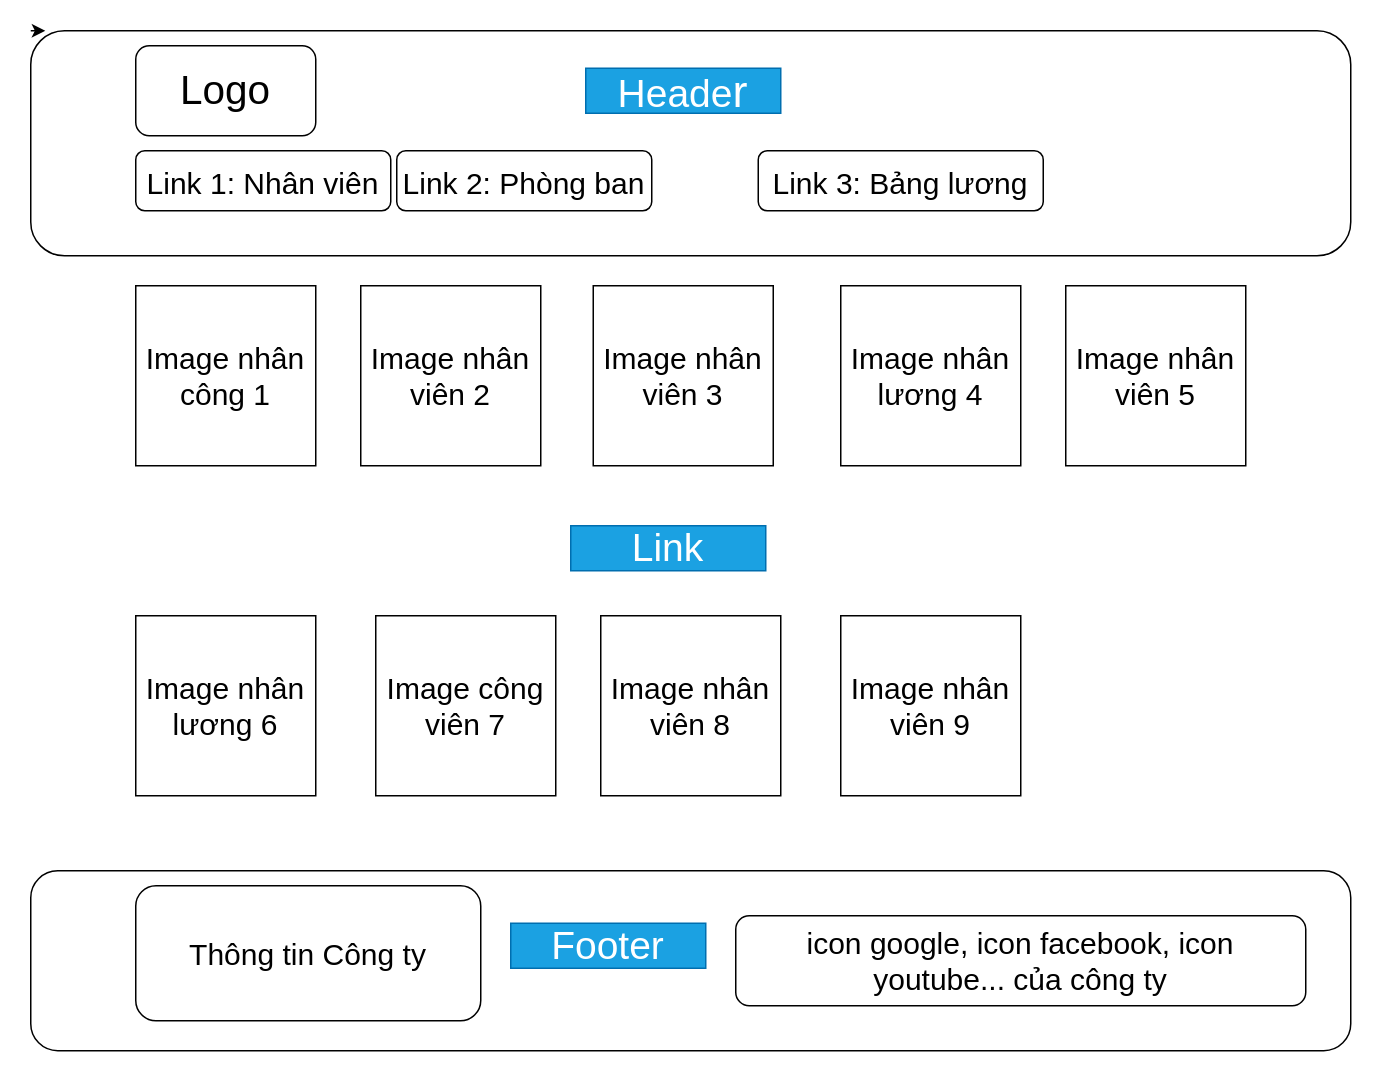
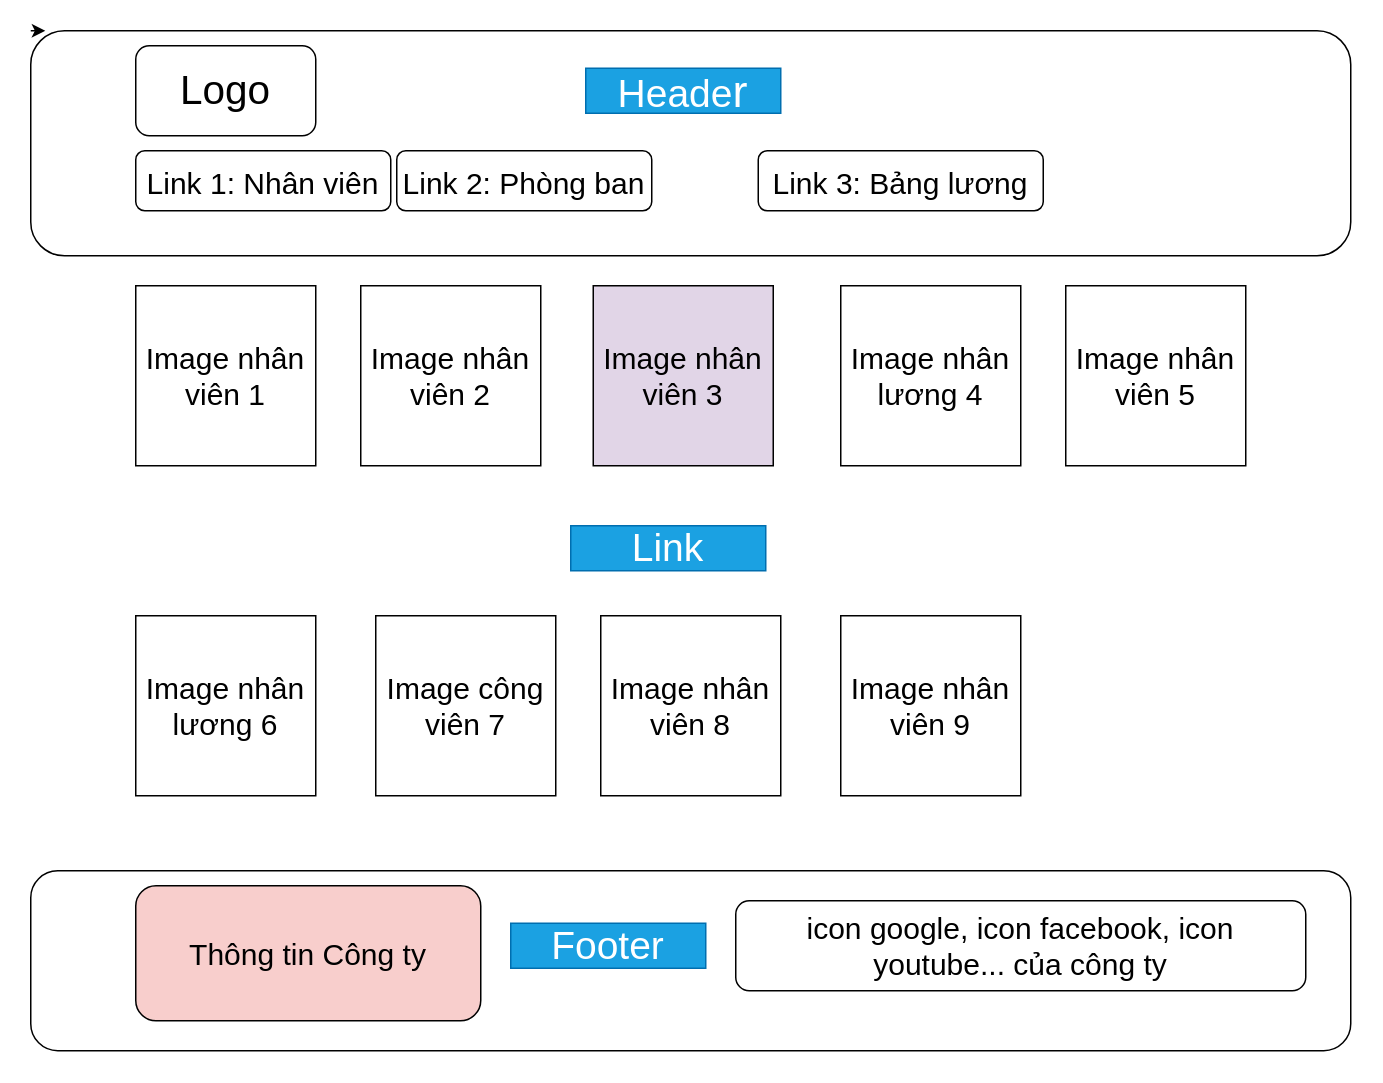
(226, 376) -> (226, 376)
(683, 376) -> (683, 376)
(308, 953) -> (308, 953)
(1021, 961) -> (1021, 946)
